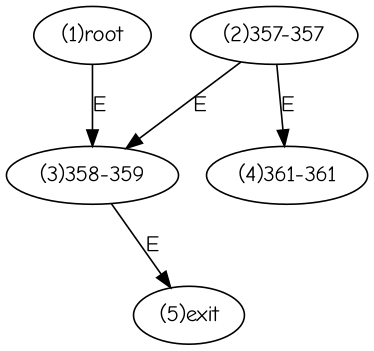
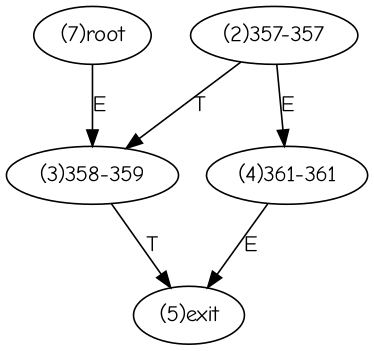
(92, 35) -> (92, 35)
(200, 105) -> (200, 105)
none -> (242, 239)
(153, 245) -> (153, 245)
